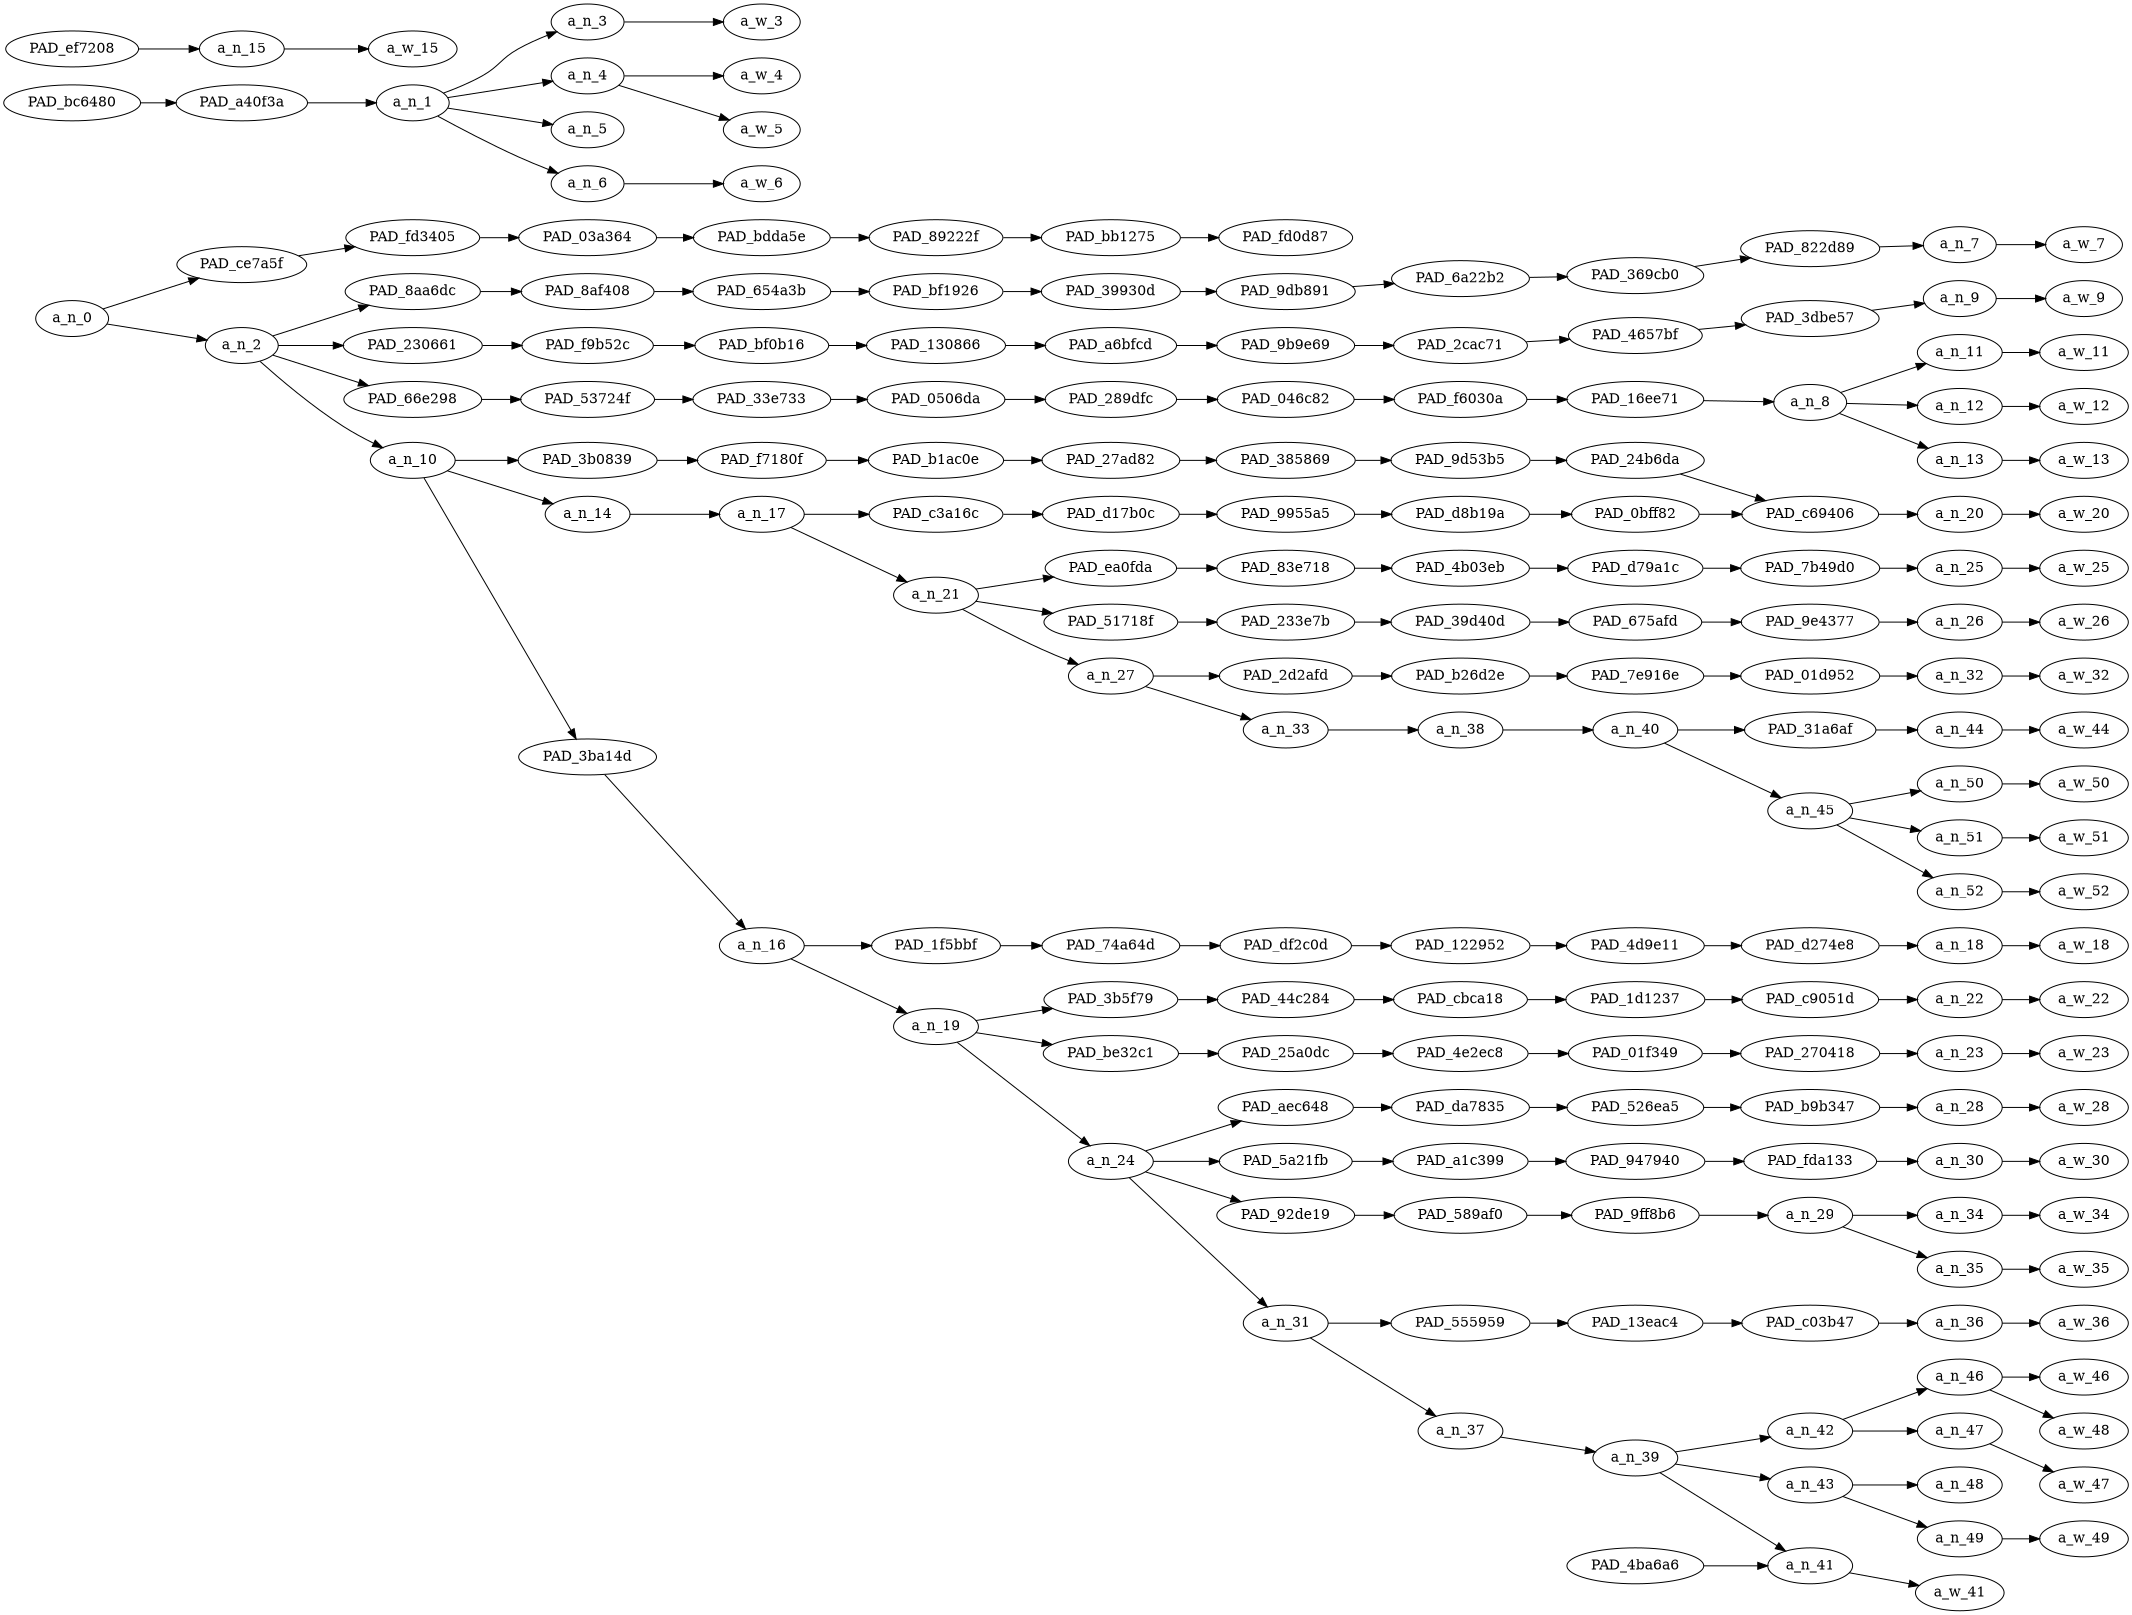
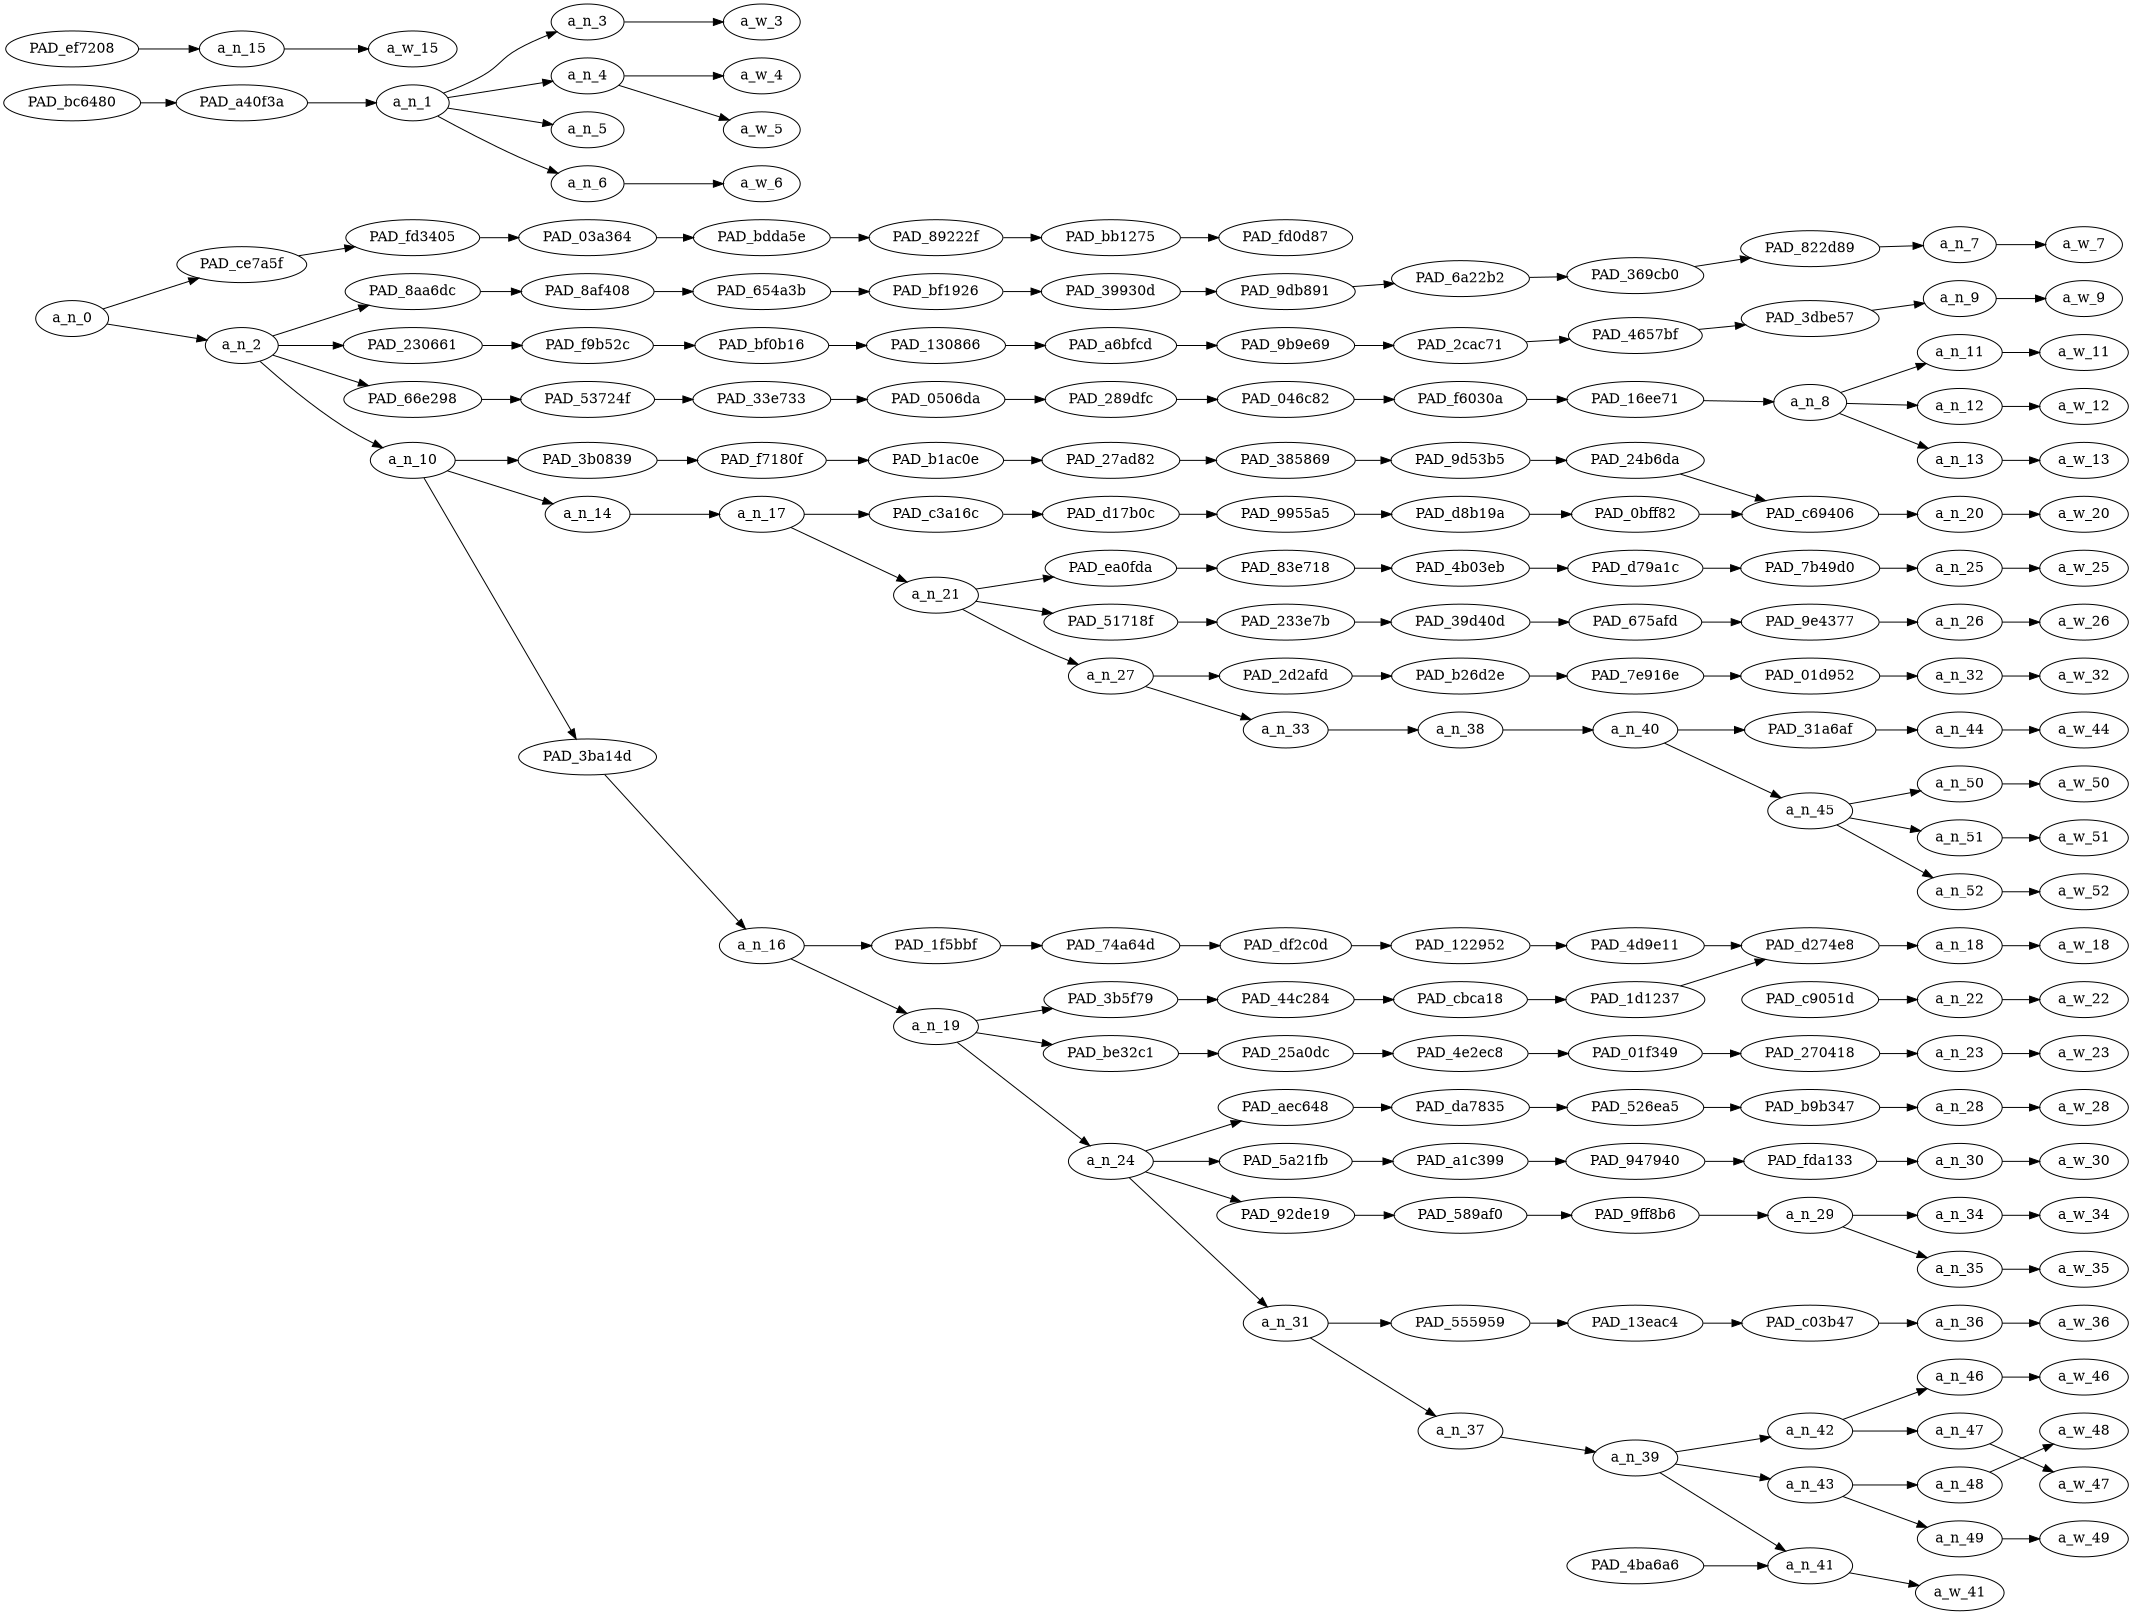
(1719, 1000) -> (1718, 974)
(2017, 1402) -> (2014, 1461)
